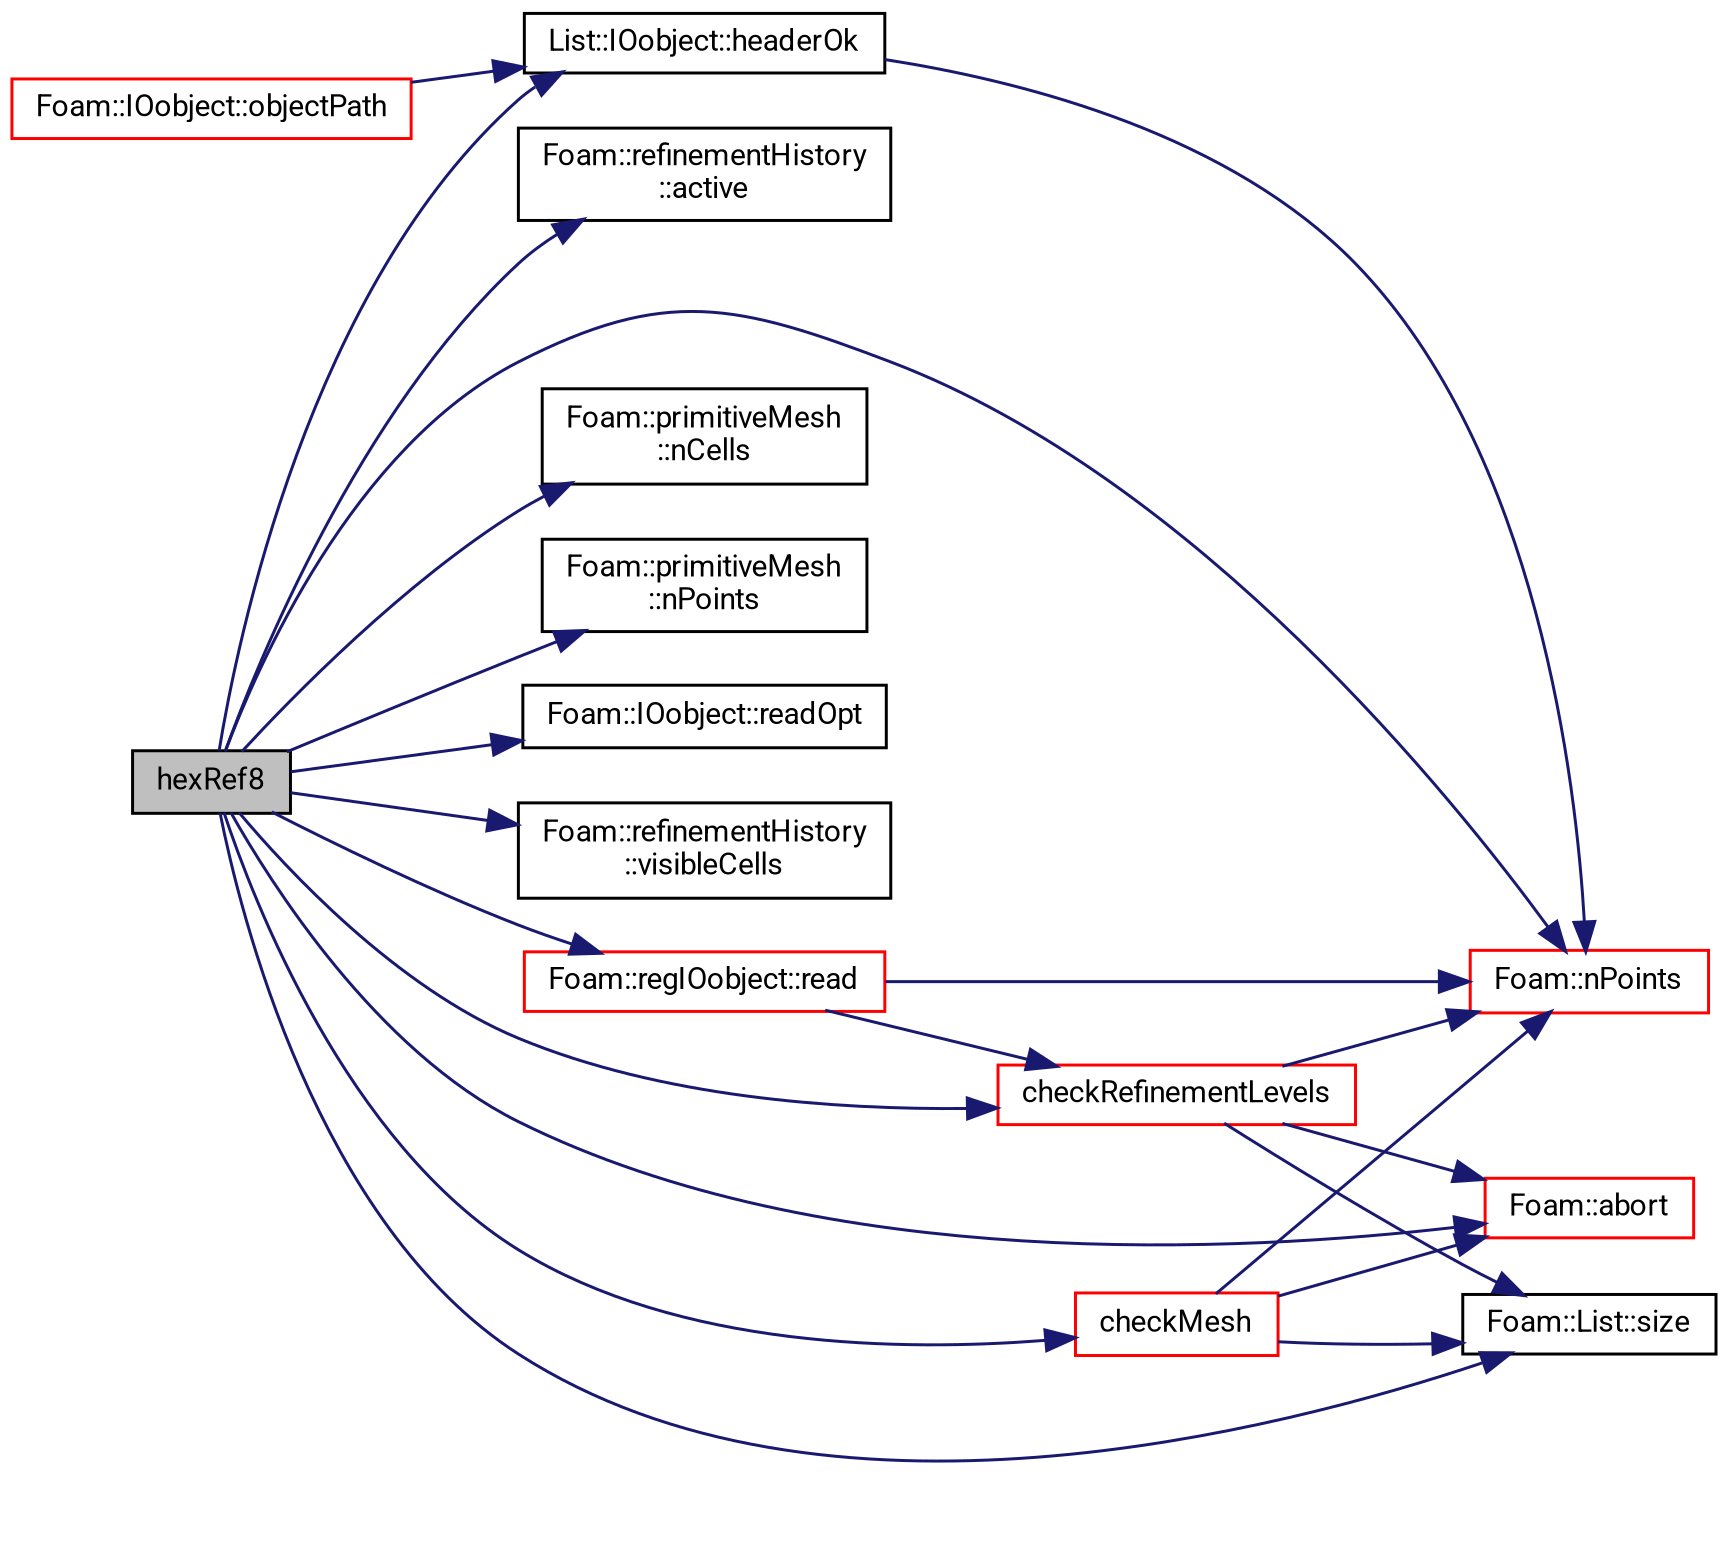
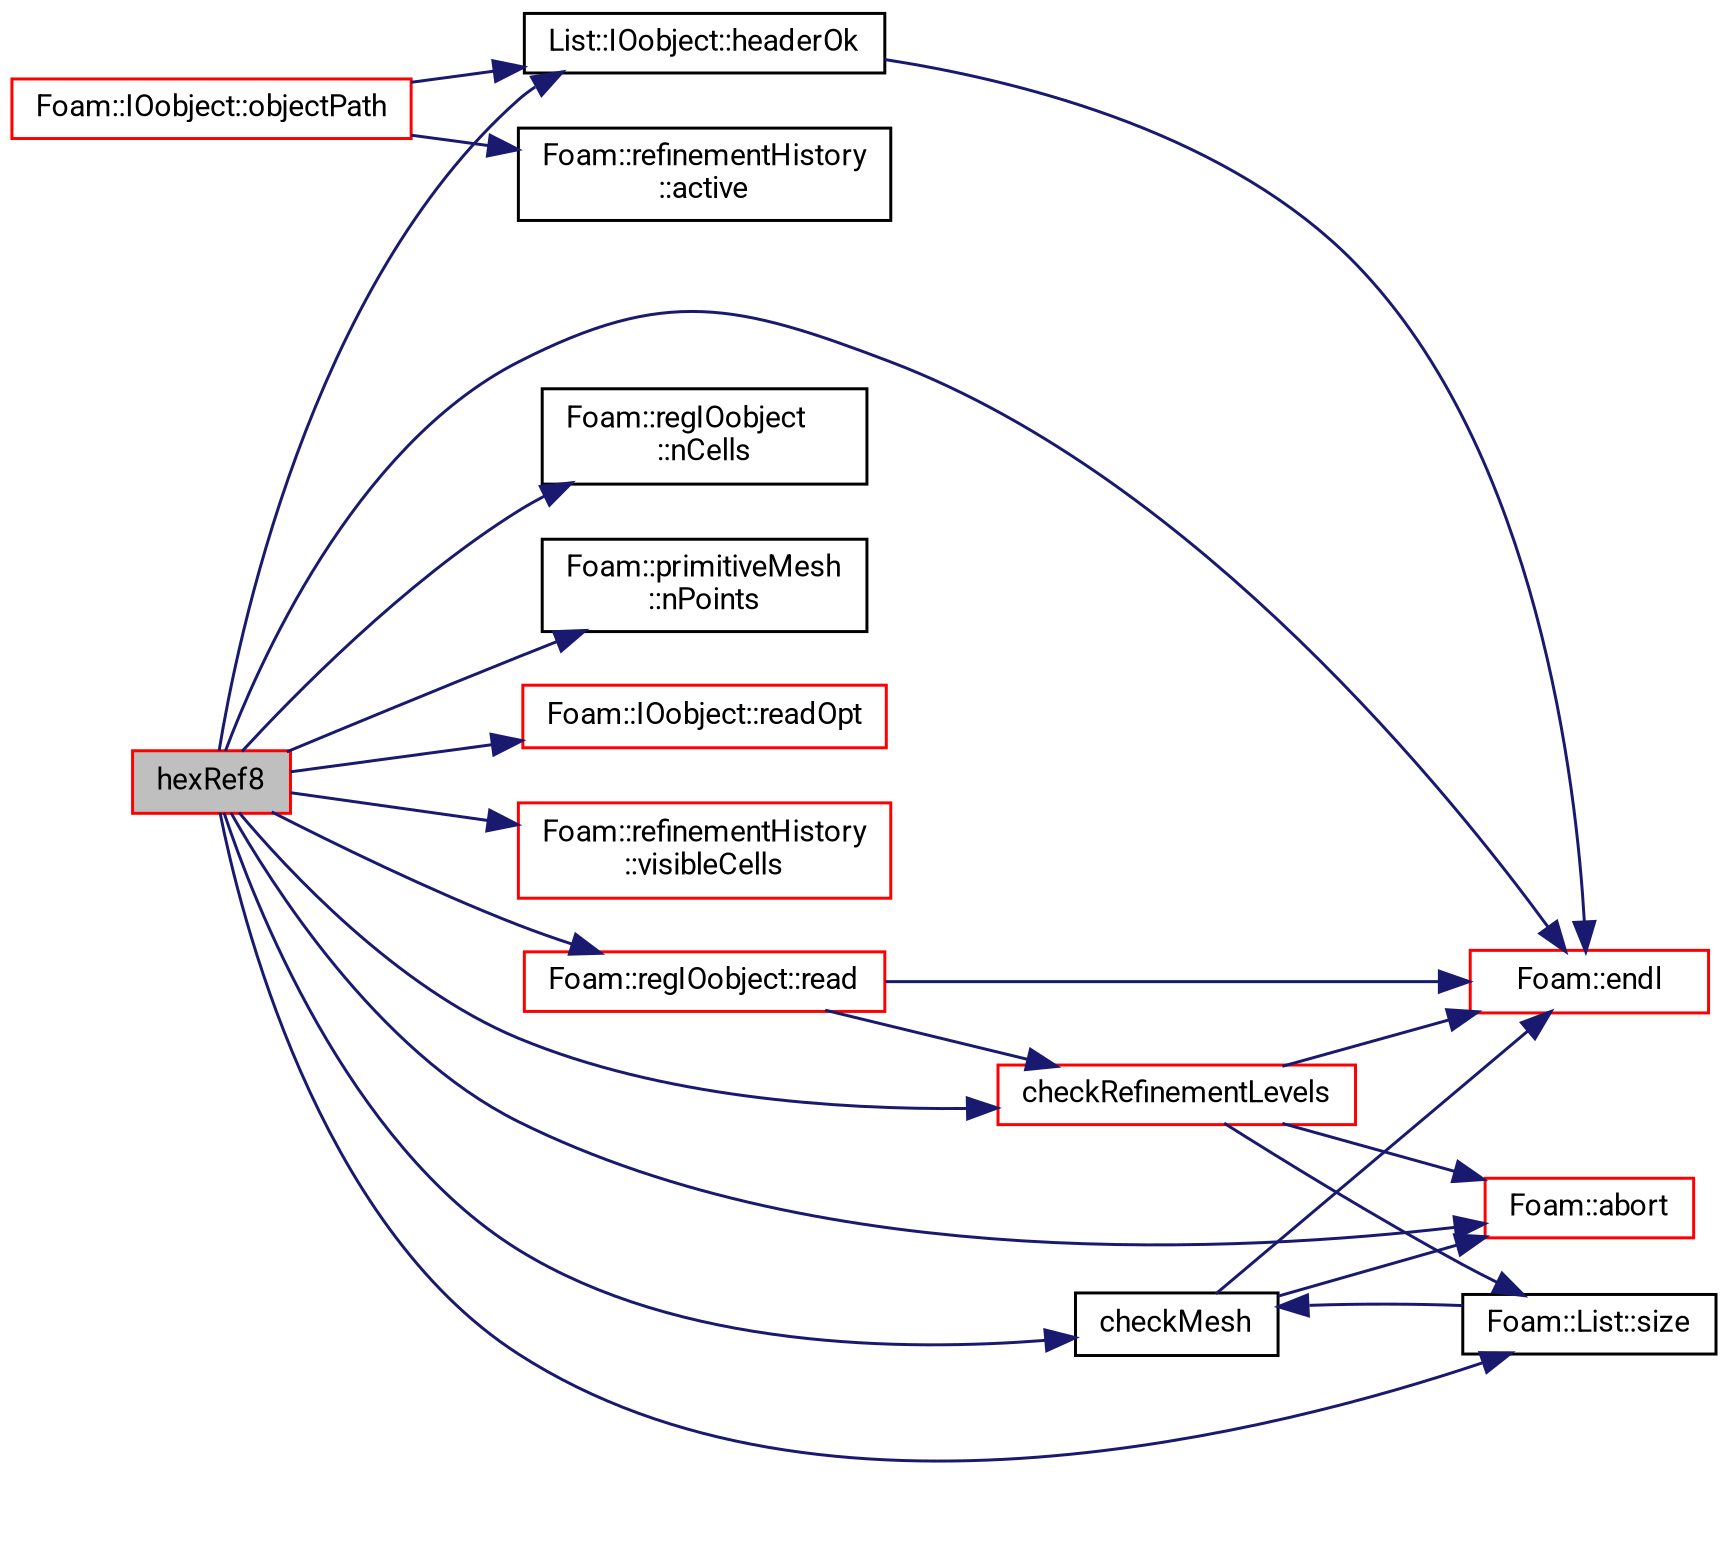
(705, 436) -> (705, 436)
(358, 470) -> (450, 140)
(705, 716) -> (705, 716)
(212, 782) -> (212, 782)
(705, 851) -> (705, 851)
(1589, 982) -> (1589, 982)
(1177, 1324) -> (1177, 1324)
(1355, 1344) -> (1386, 1304)
